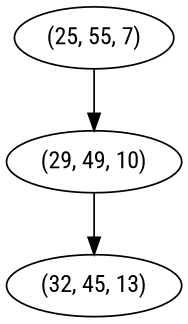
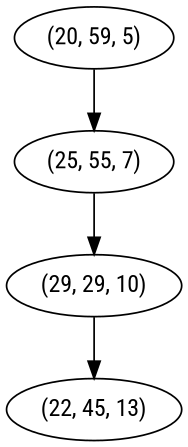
none -> (94, 38)
(94, 162) -> (94, 286)
(94, 286) -> (94, 410)
